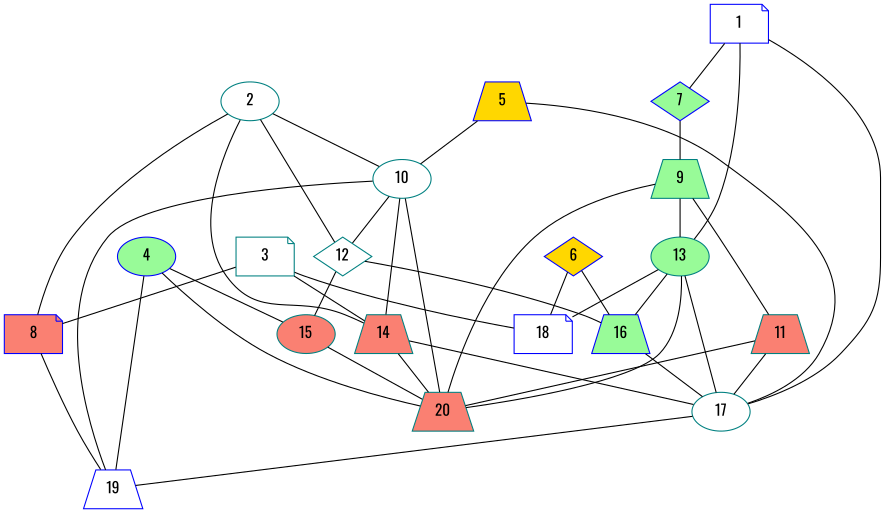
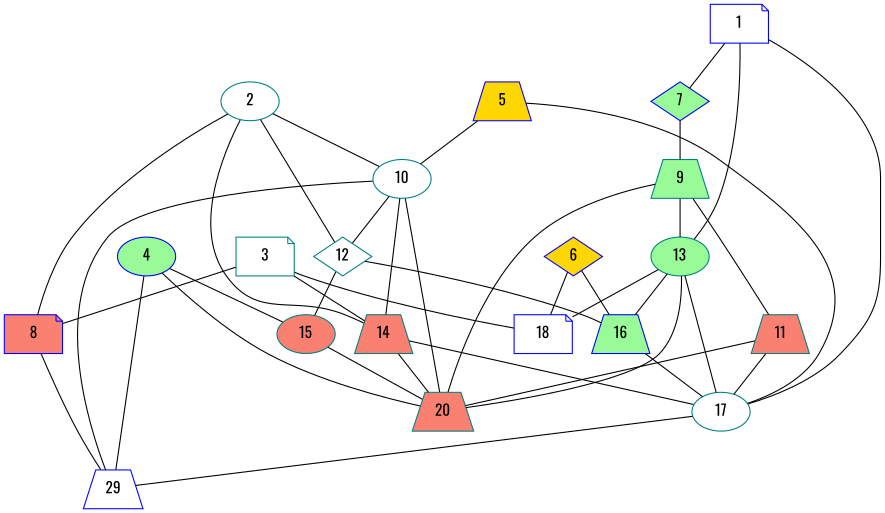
(113, 489) -> (113, 489)
